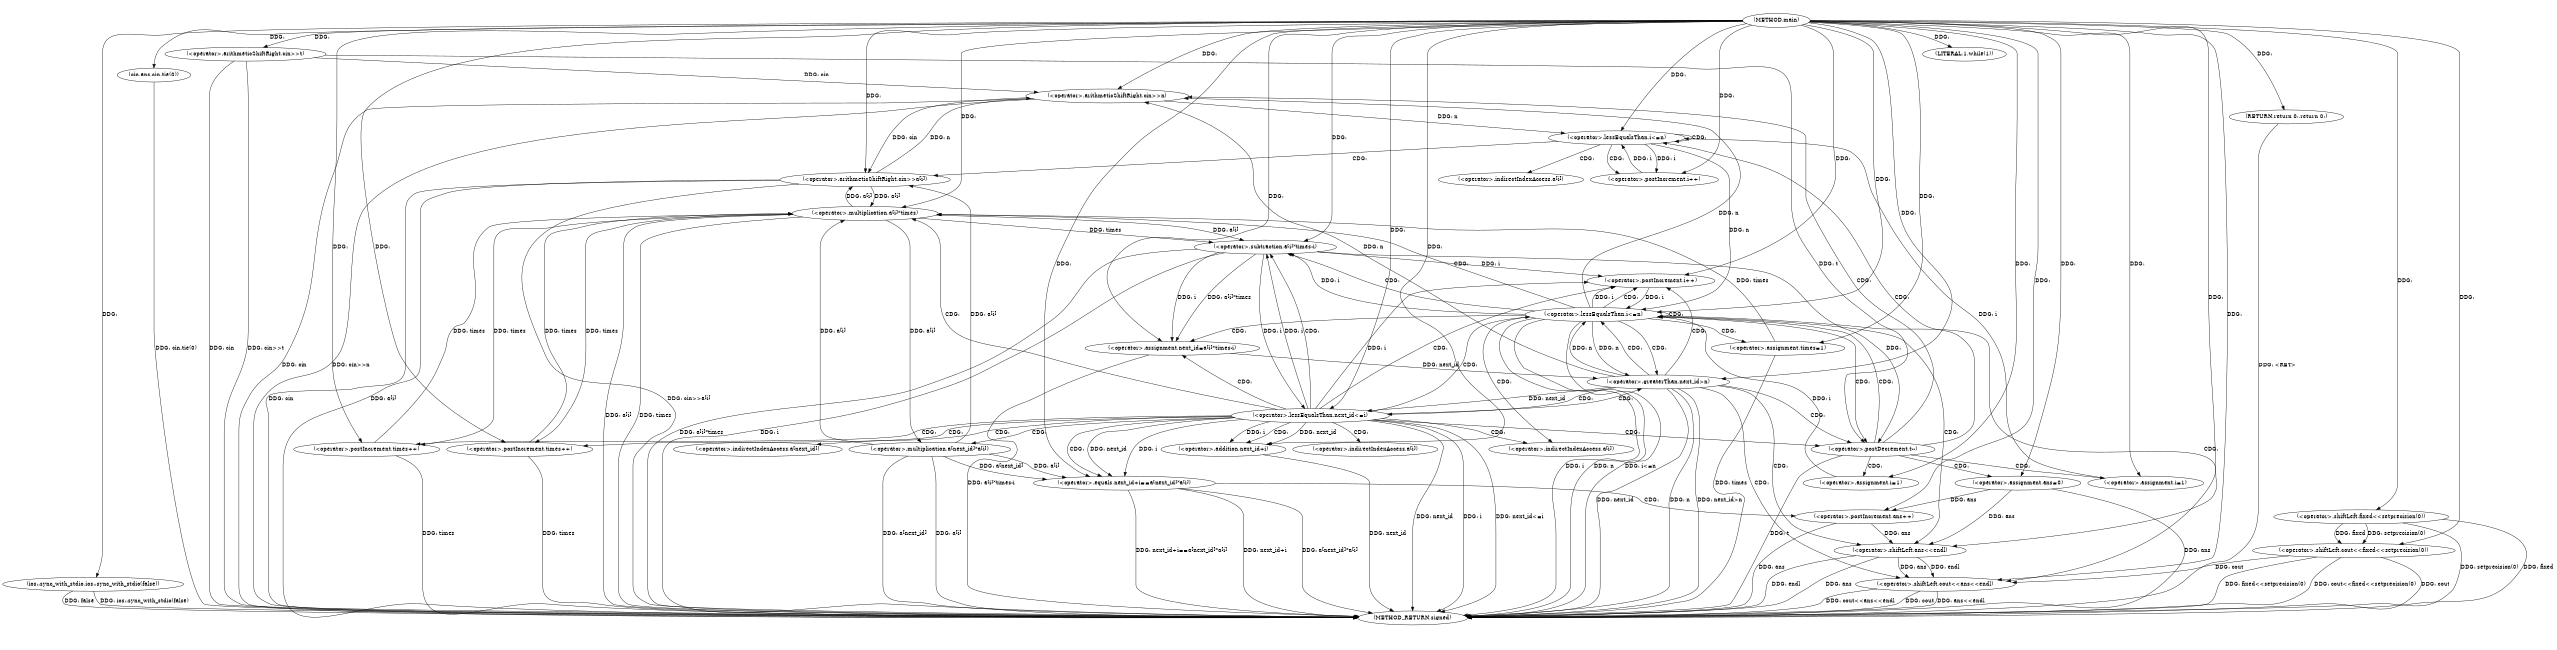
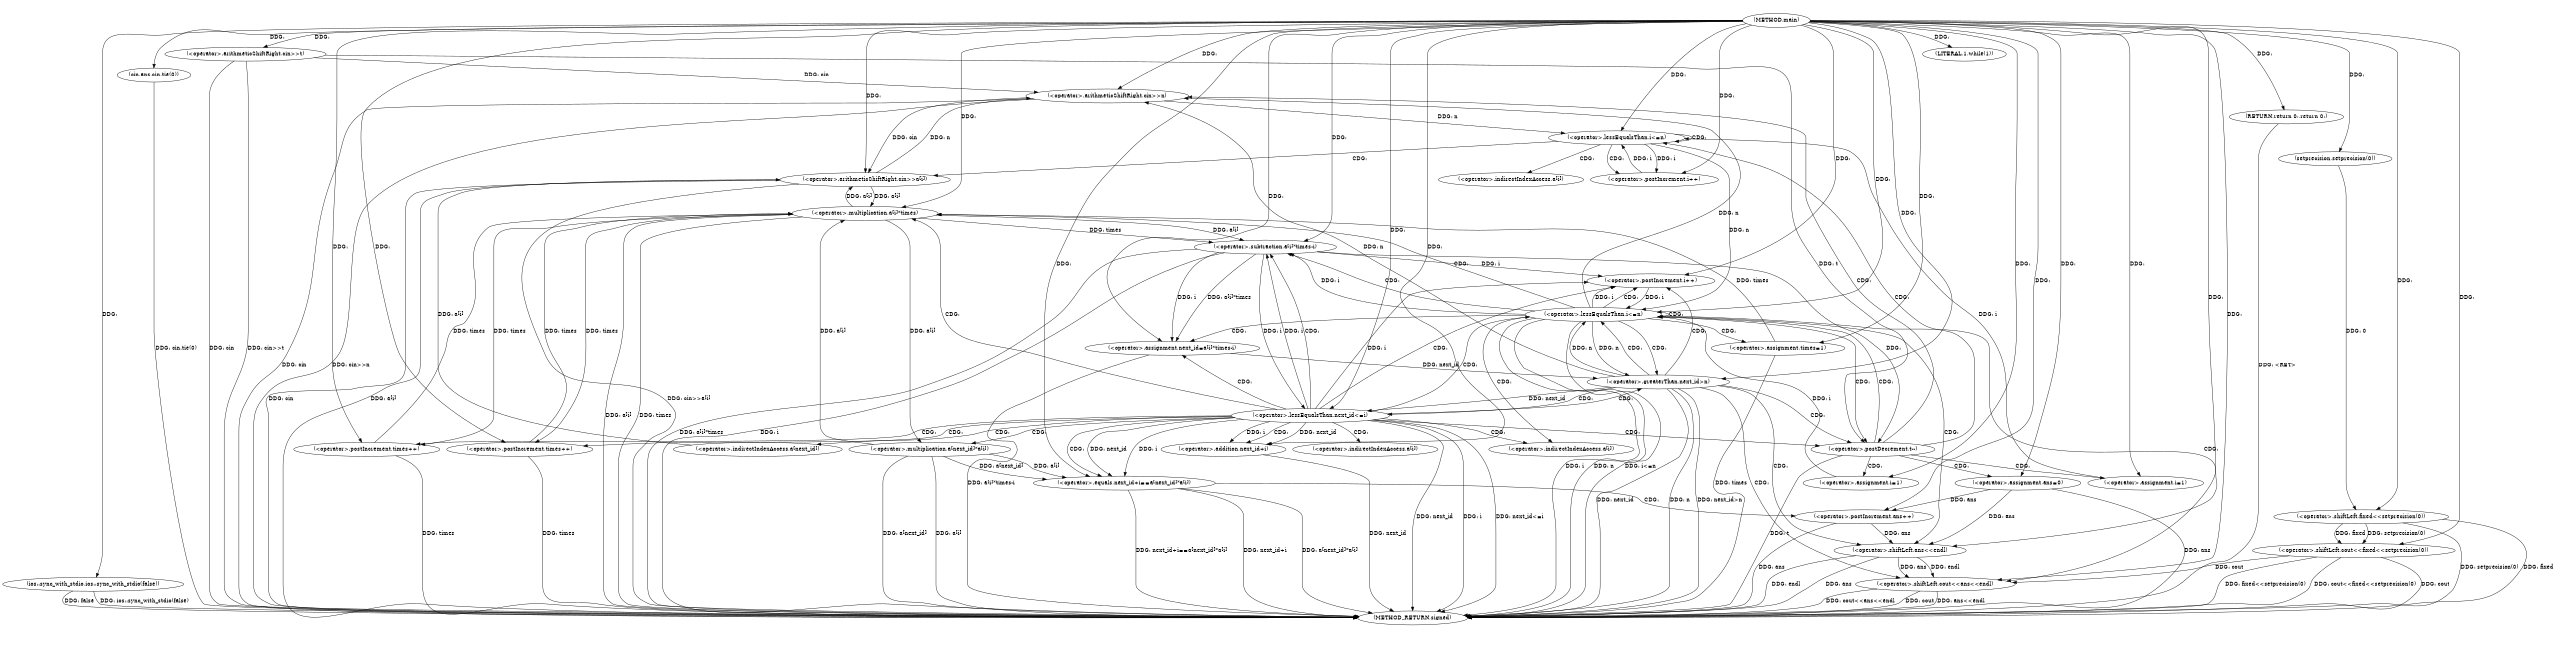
none -> (2335, 159)
(971, 298) -> (438, 253)
